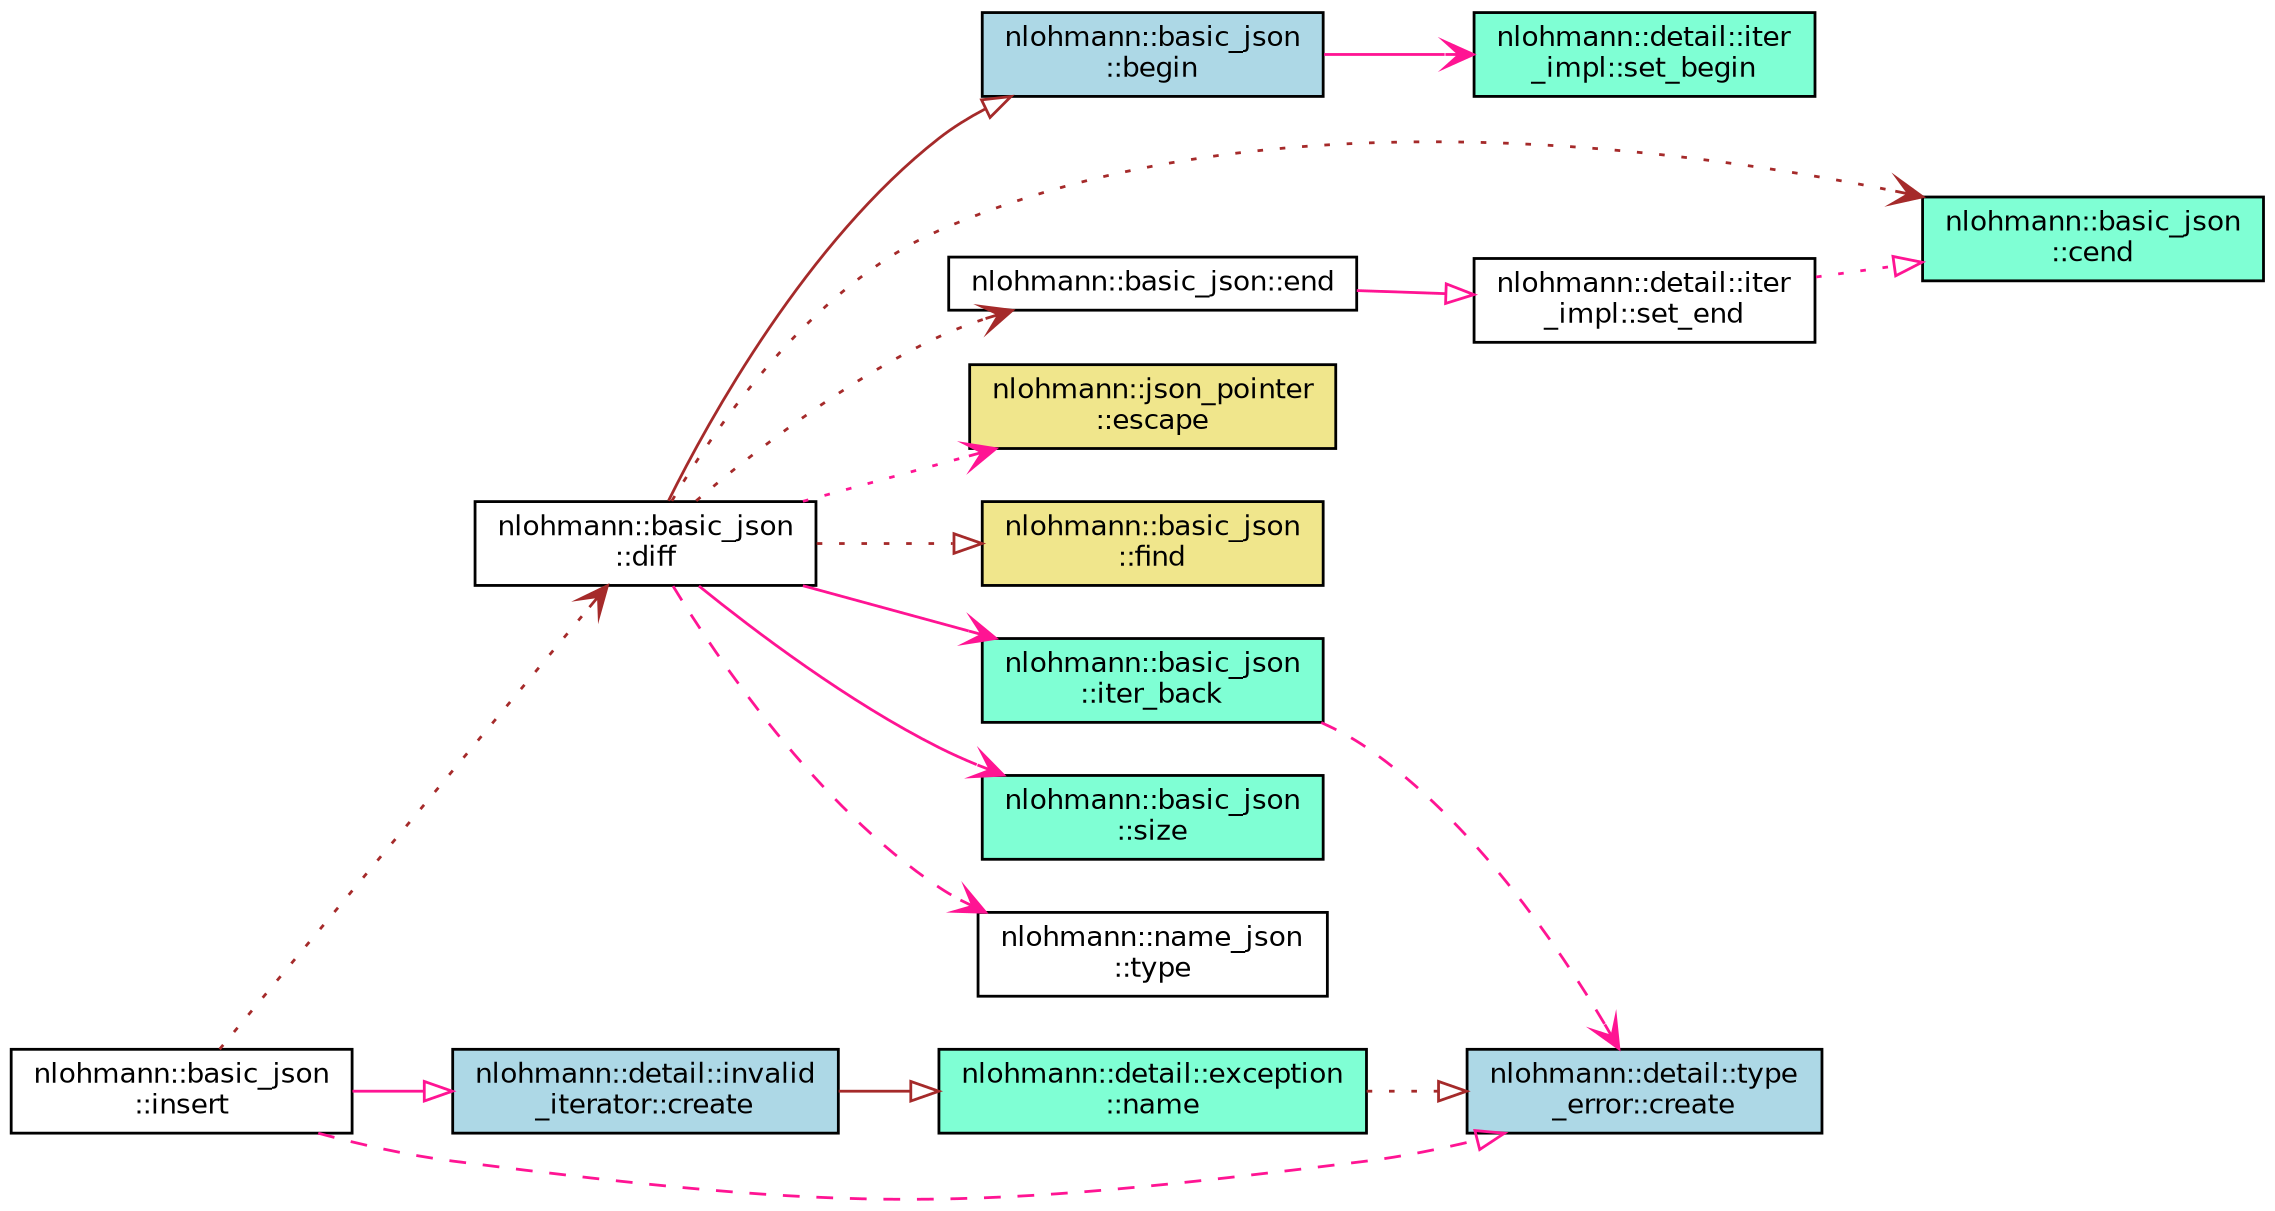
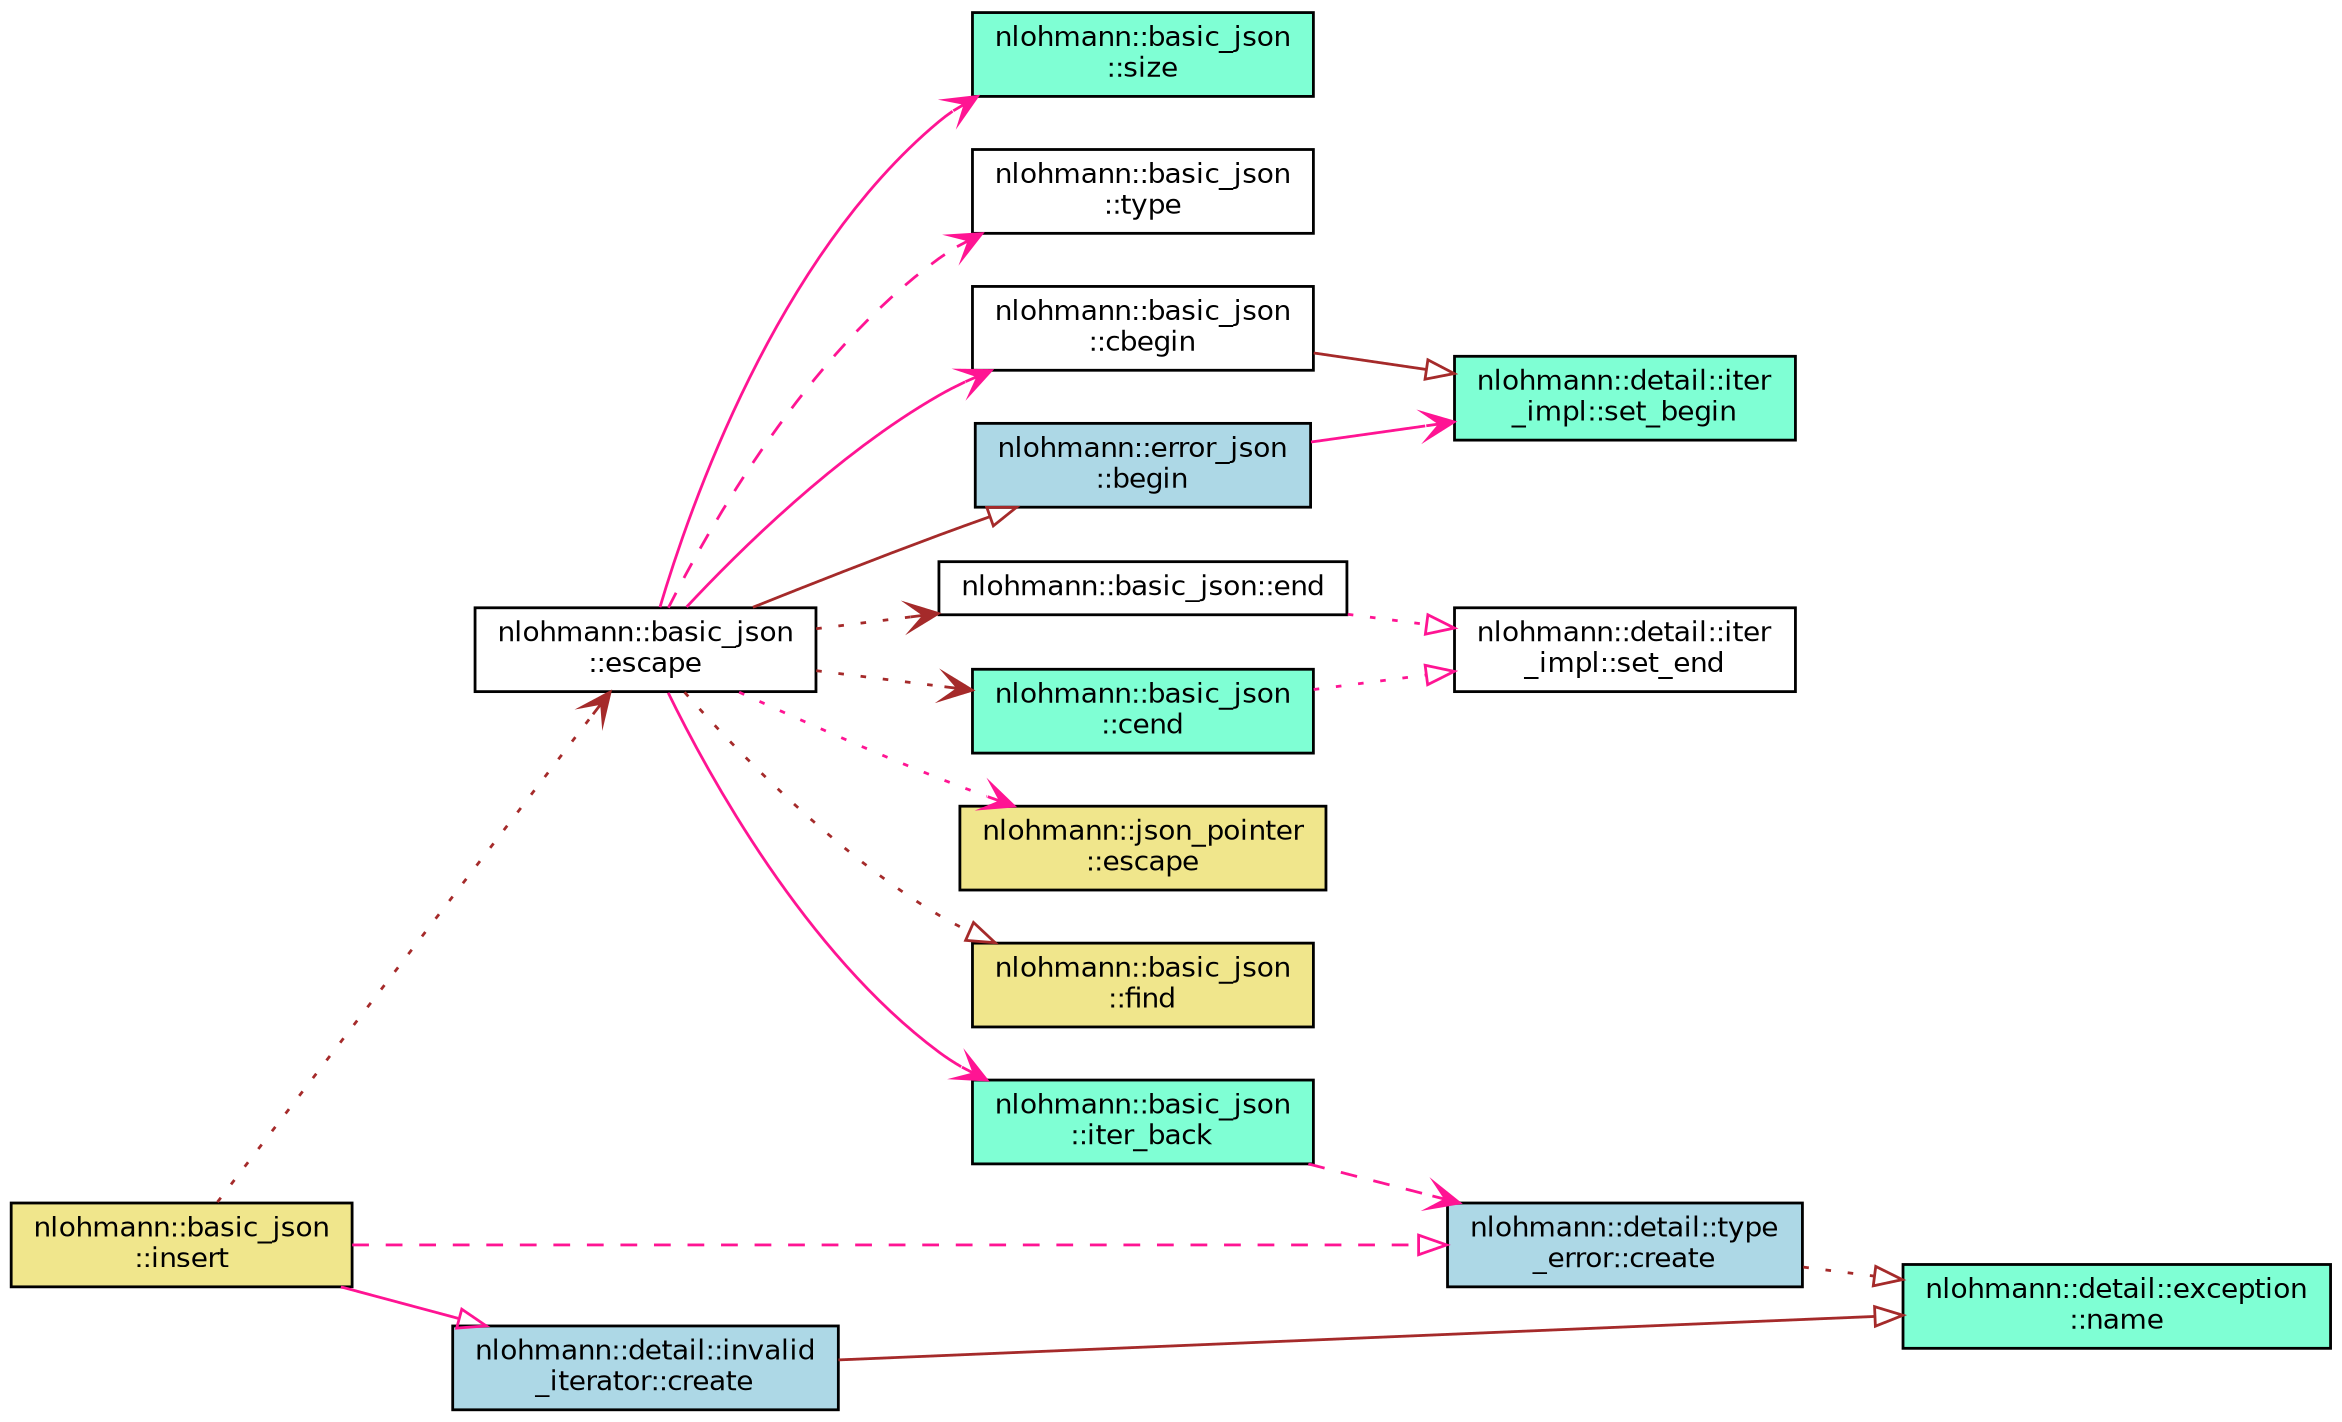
(1153, 54) -> (1143, 465)
(1855, 272) -> (1370, 682)
(1401, 292) -> (1387, 619)
none -> (1143, 328)
(646, 544) -> (646, 650)
(1153, 954) -> (1143, 191)
(182, 1091) -> (182, 1245)
(1402, 1091) -> (1839, 1272)
